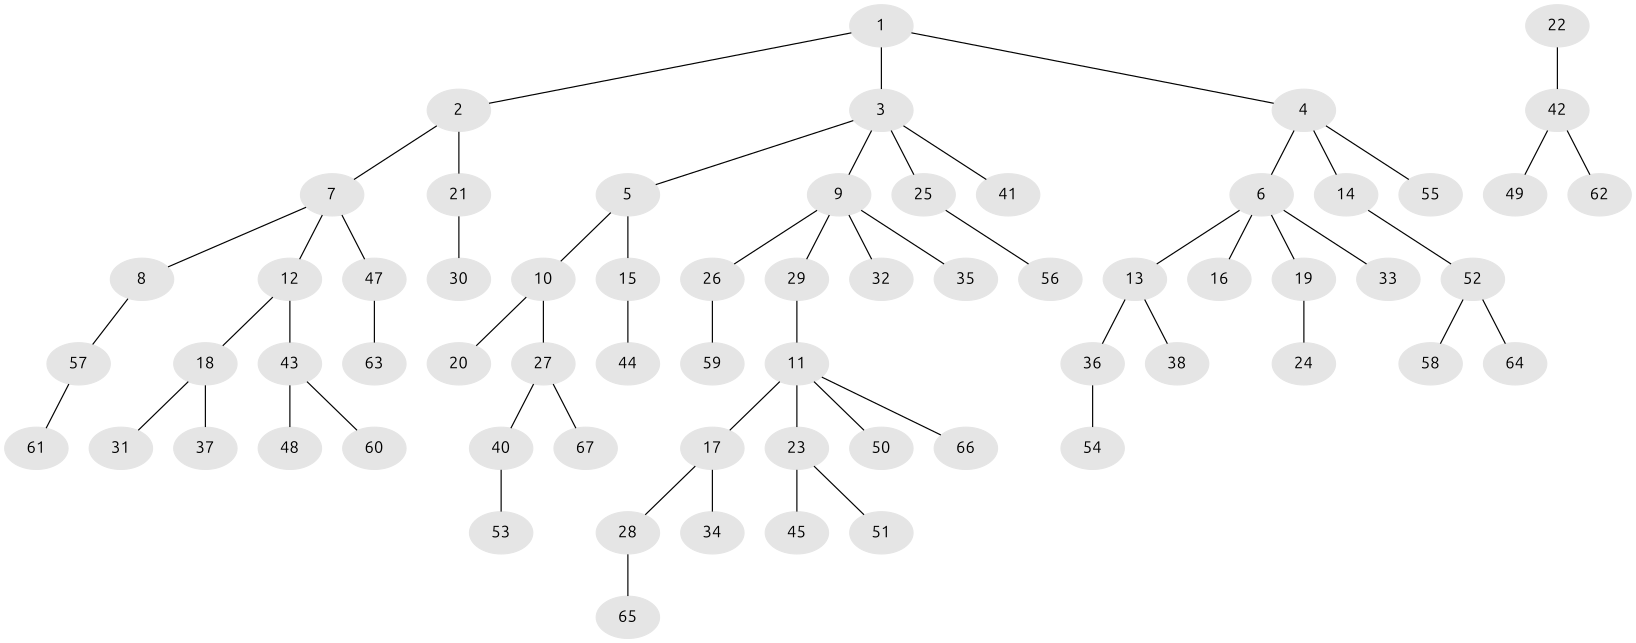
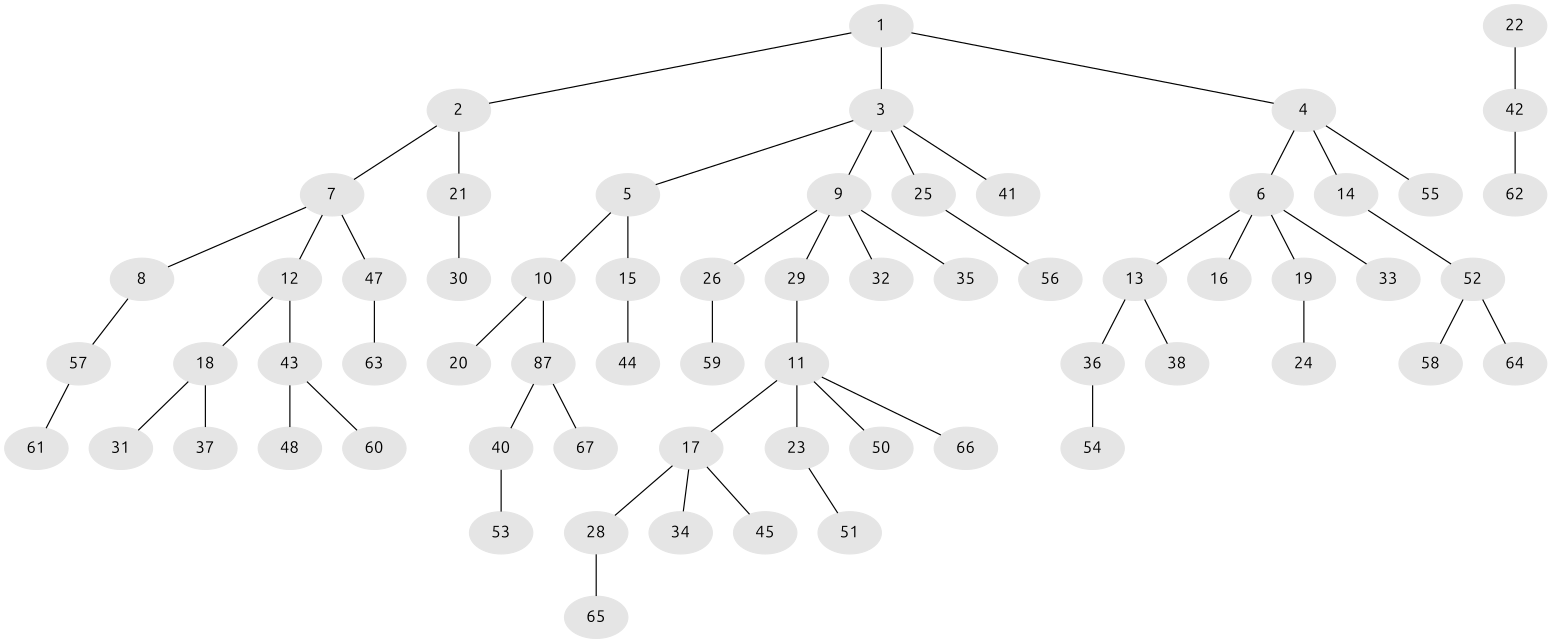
(1515, 195) -> none
(543, 364) -> (543, 364)
(797, 491) -> (728, 491)
